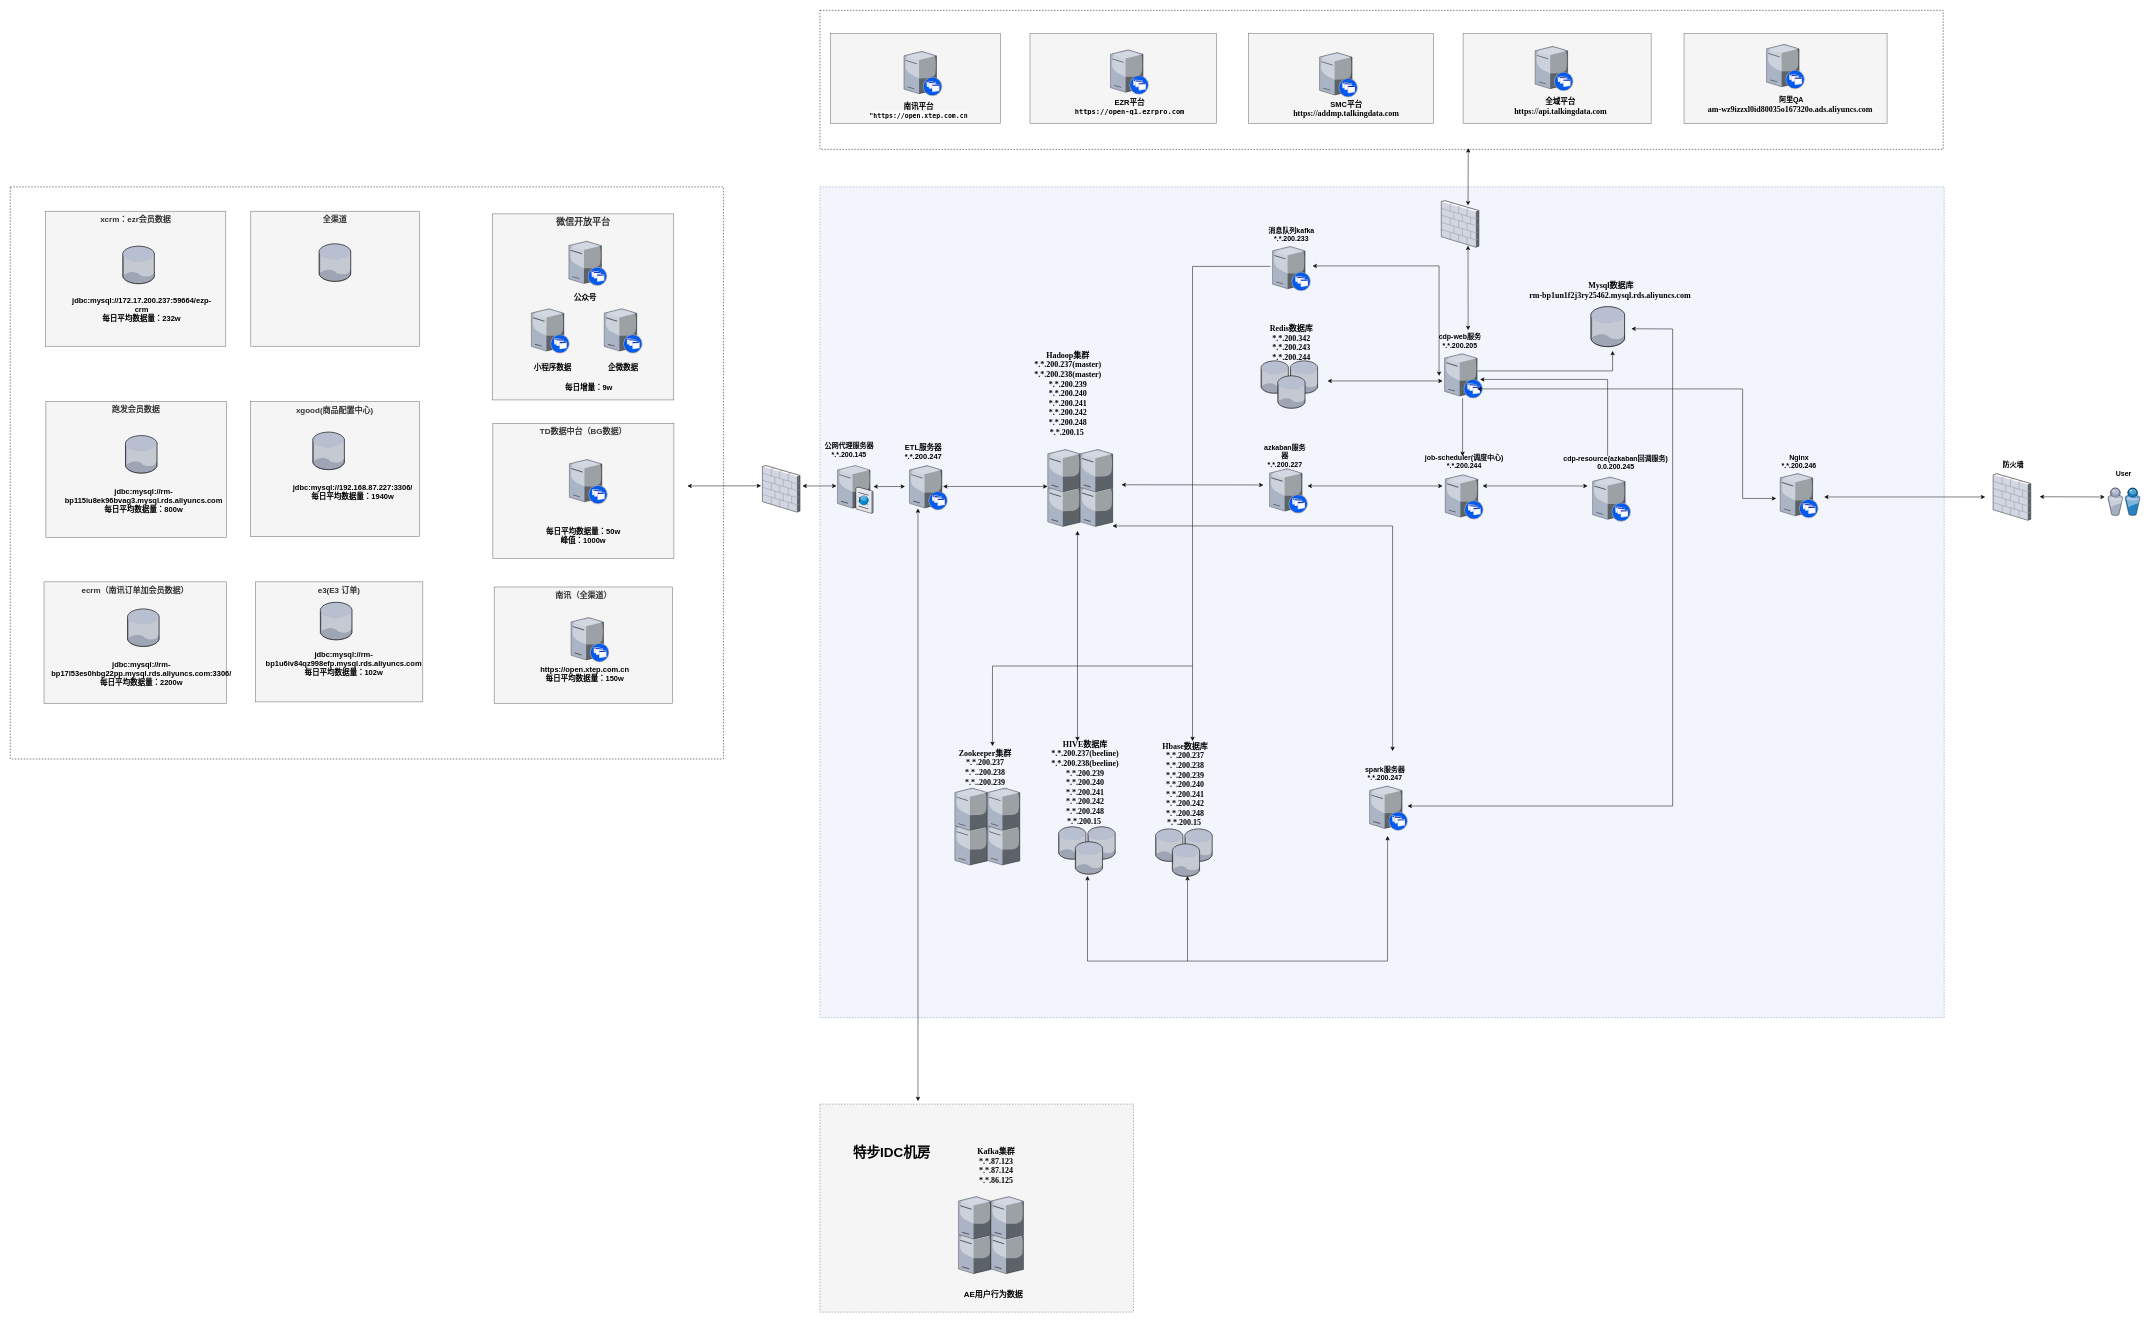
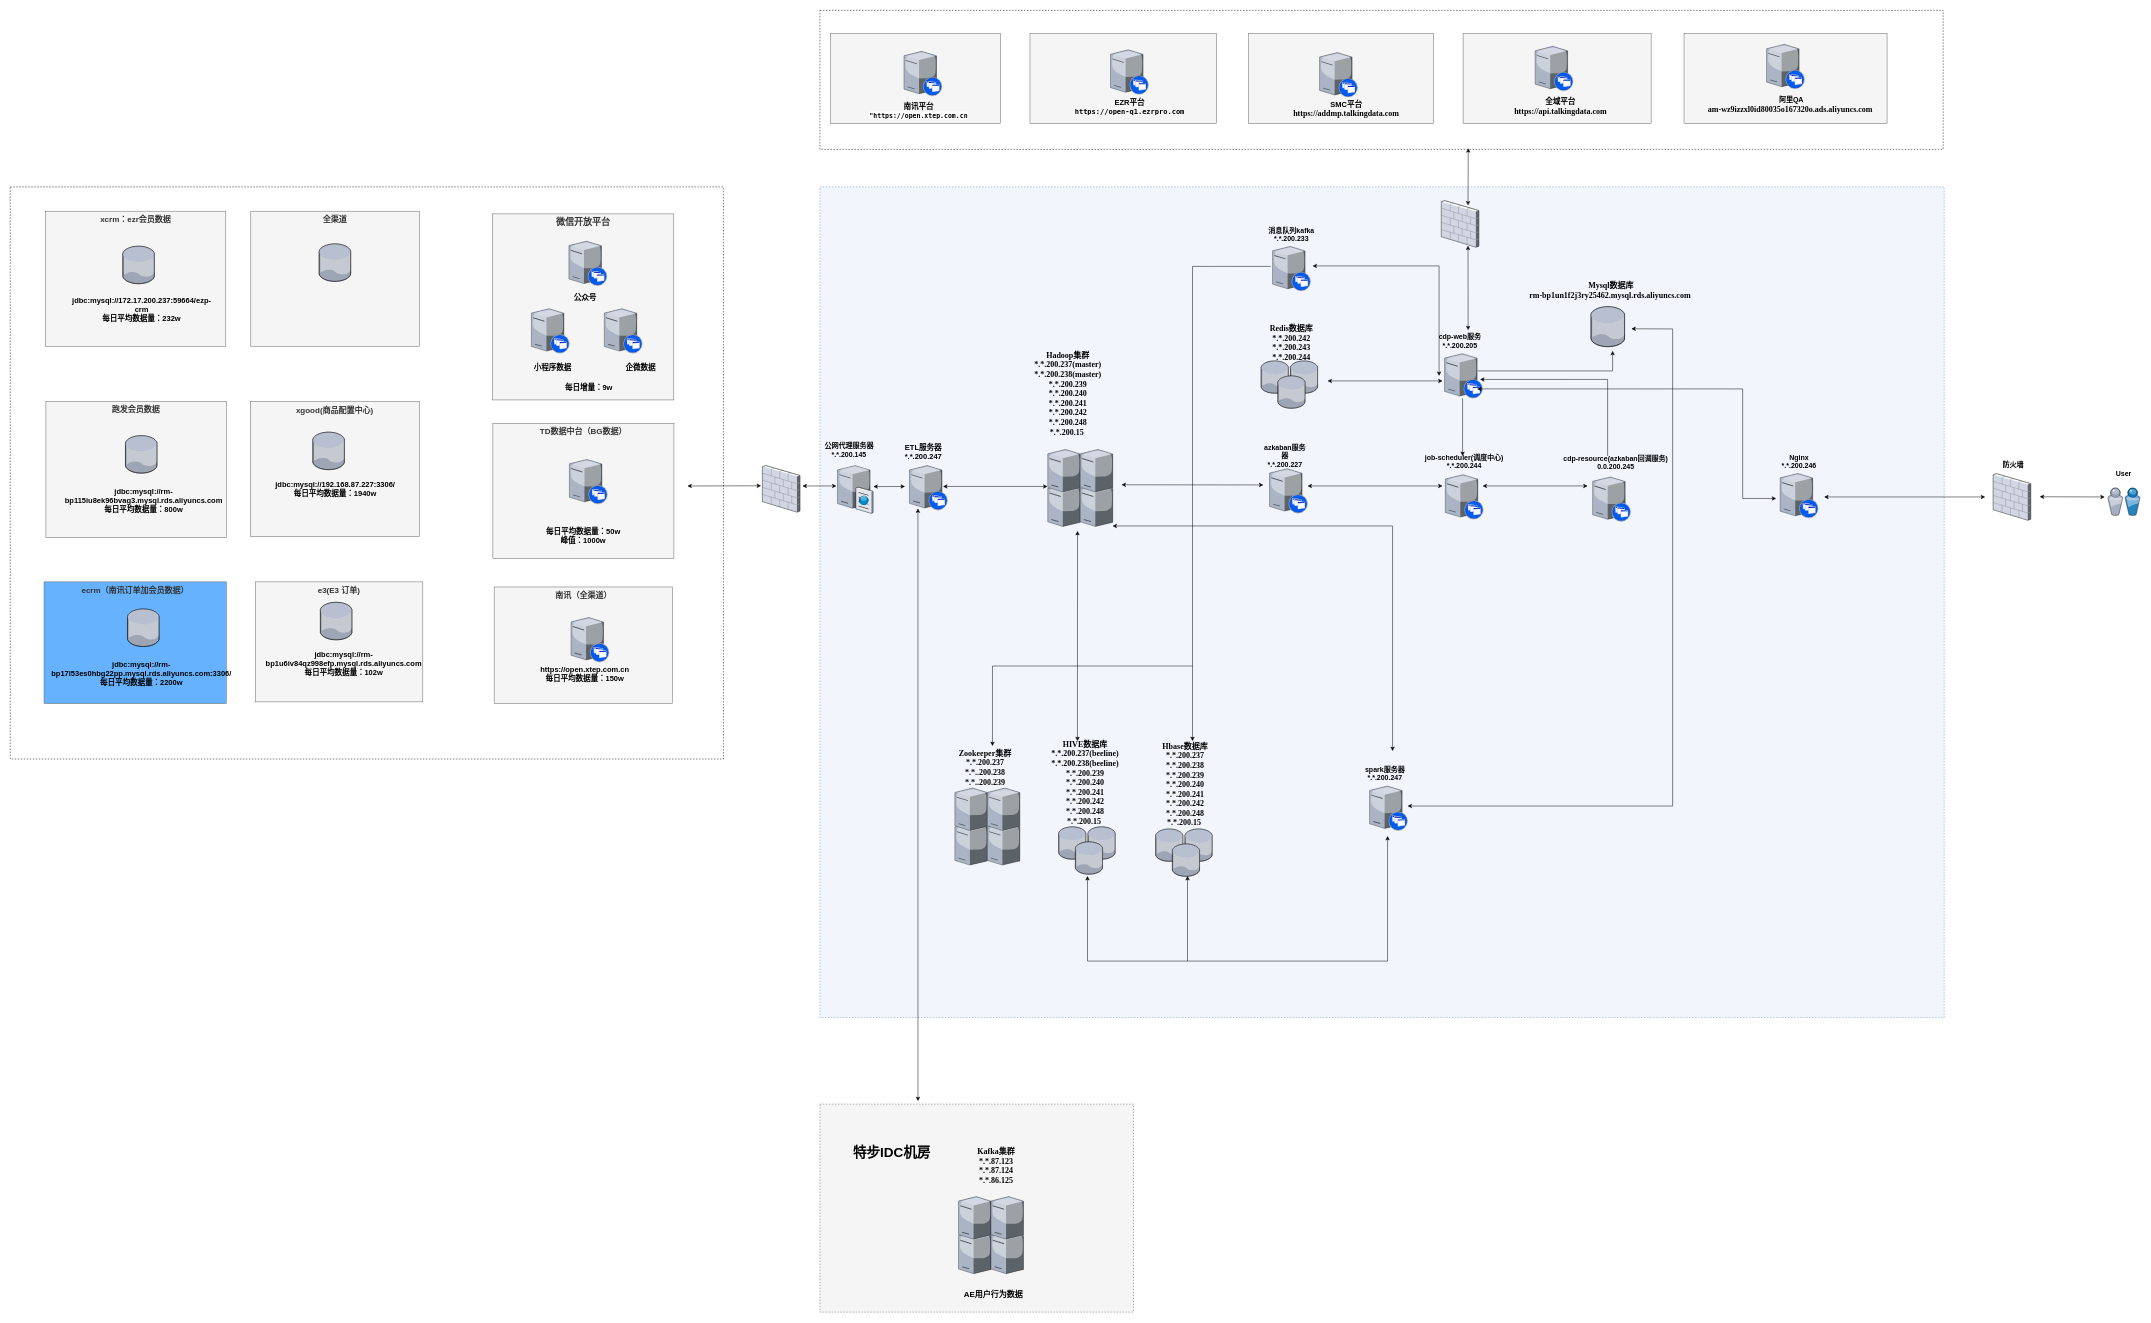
(1291, 346) -> (1291, 346)
(623, 367) -> (641, 367)
(353, 491) -> (335, 489)
(135, 589) -> (135, 589)
